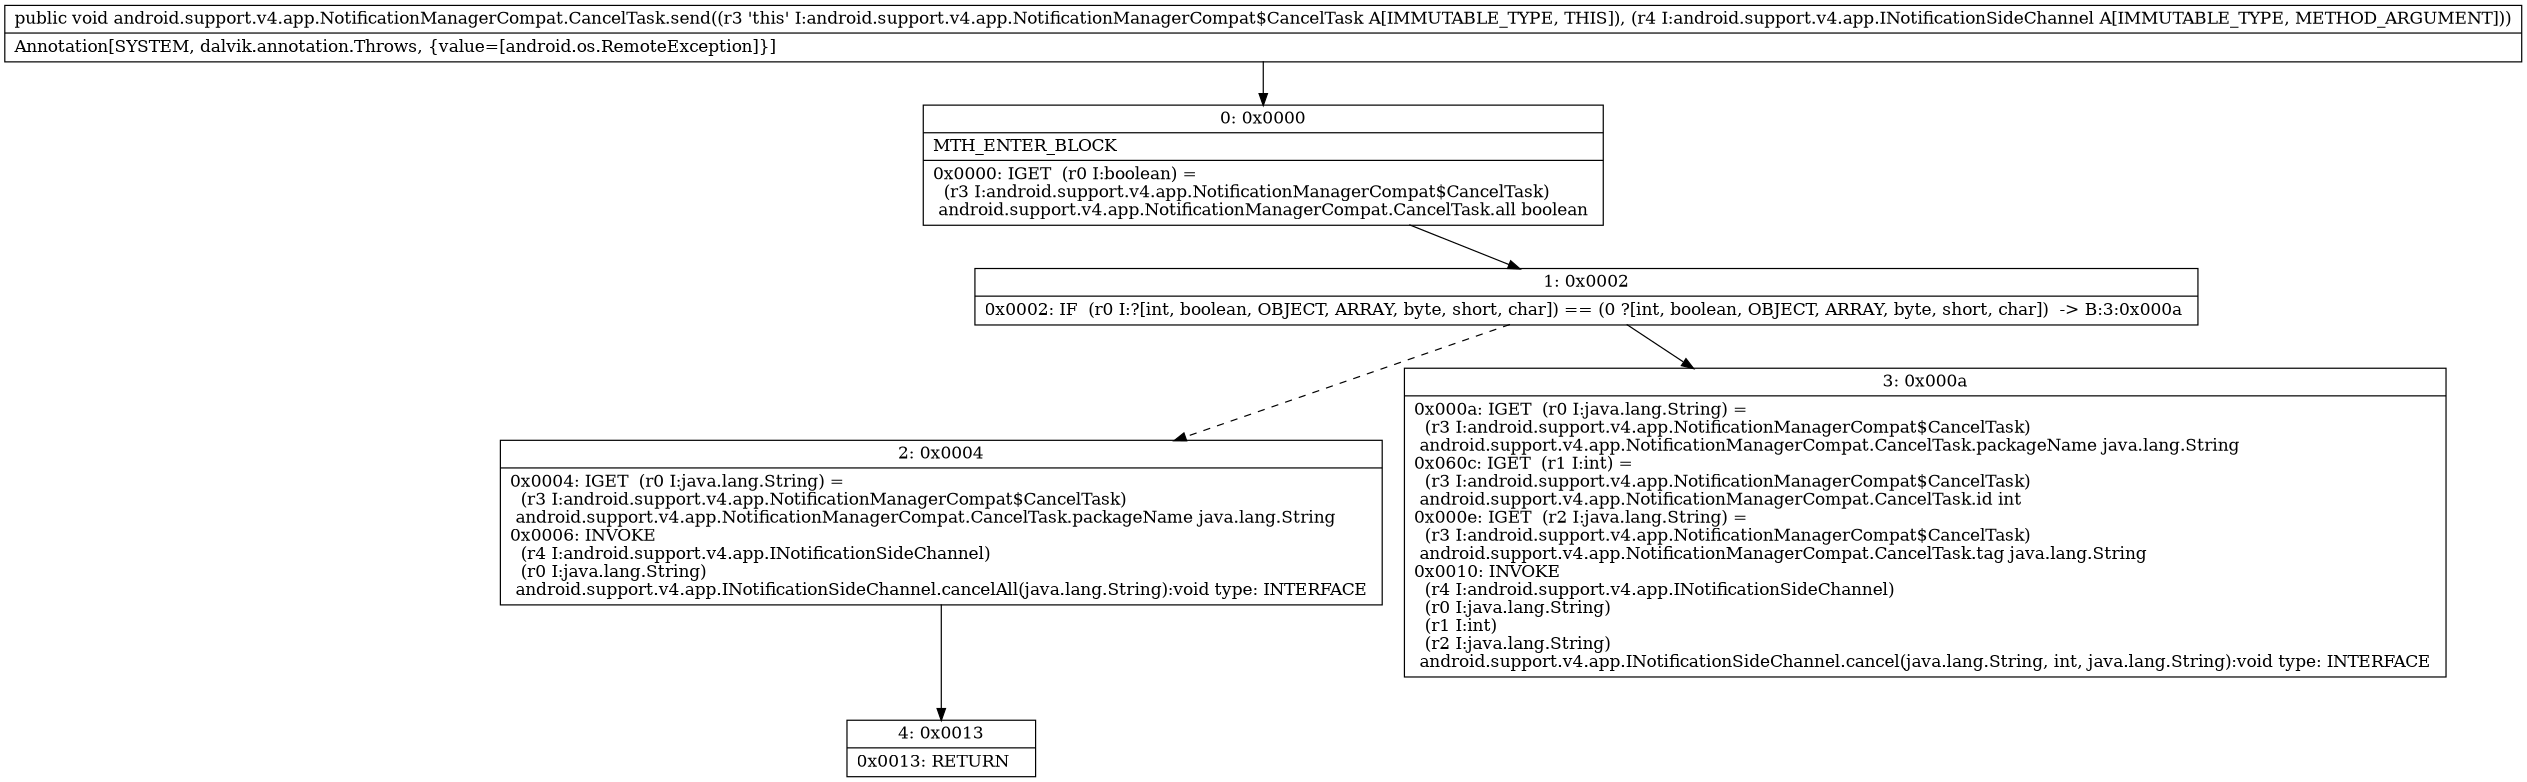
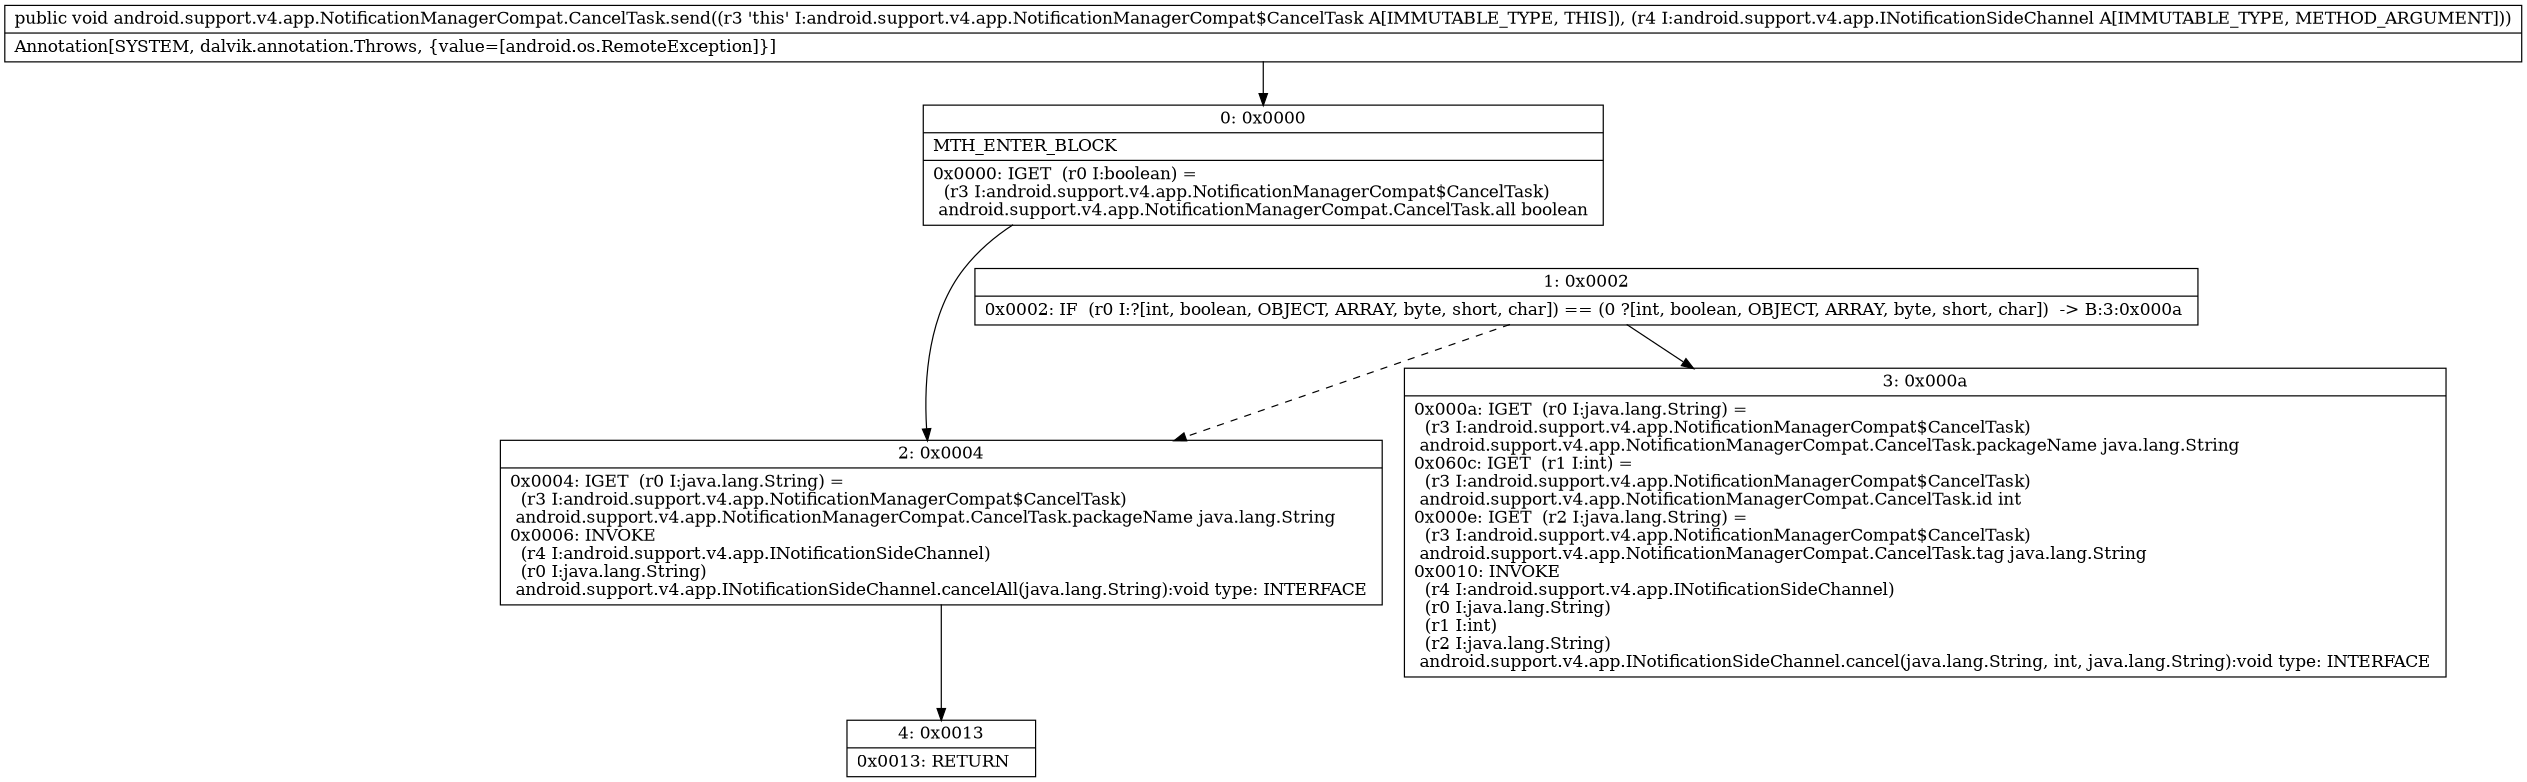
(1459, 245) -> (940, 313)
